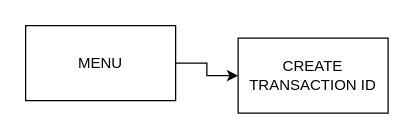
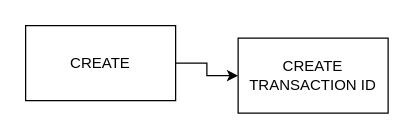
(101, 63) -> (101, 63)
